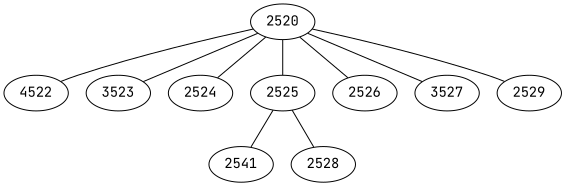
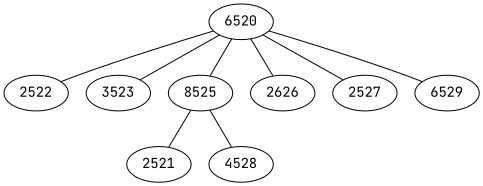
(283, 22) -> (241, 22)
(36, 93) -> (36, 93)
(201, 93) -> none
(283, 93) -> (201, 93)
(365, 93) -> (283, 93)
(447, 93) -> (365, 93)
(529, 93) -> (447, 93)
(241, 164) -> (159, 164)
(323, 164) -> (241, 164)
